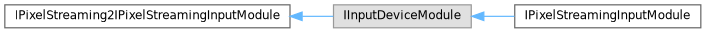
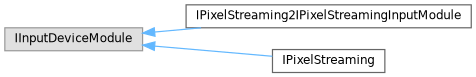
(318, 16) -> (178, 30)
(608, 16) -> (329, 61)
